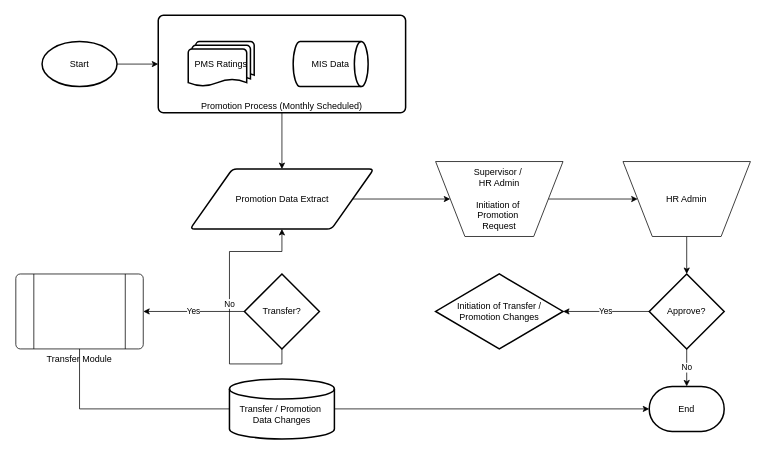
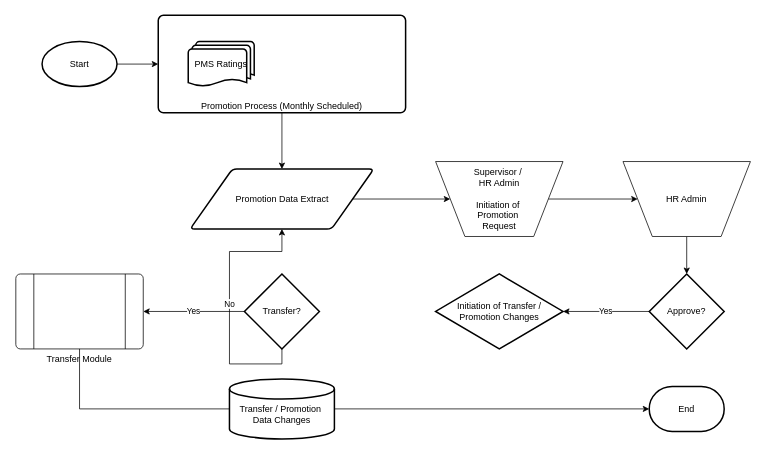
(330, 64) -> none
(687, 365) -> none
